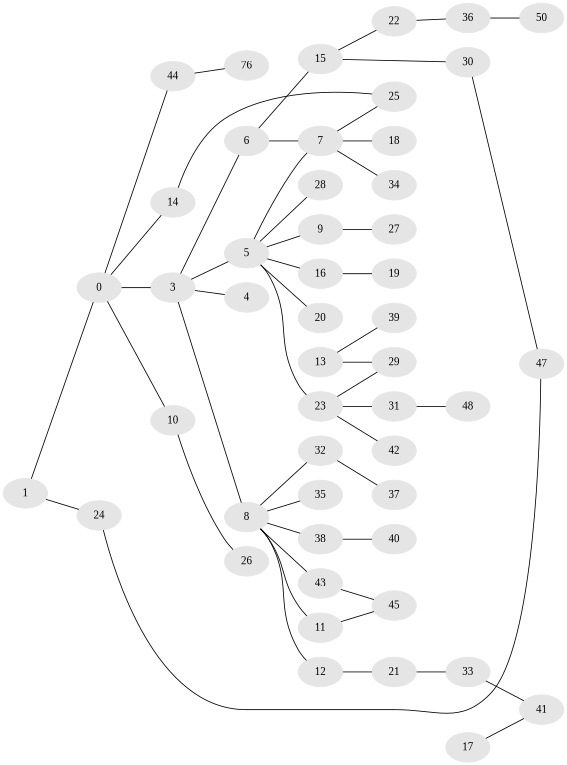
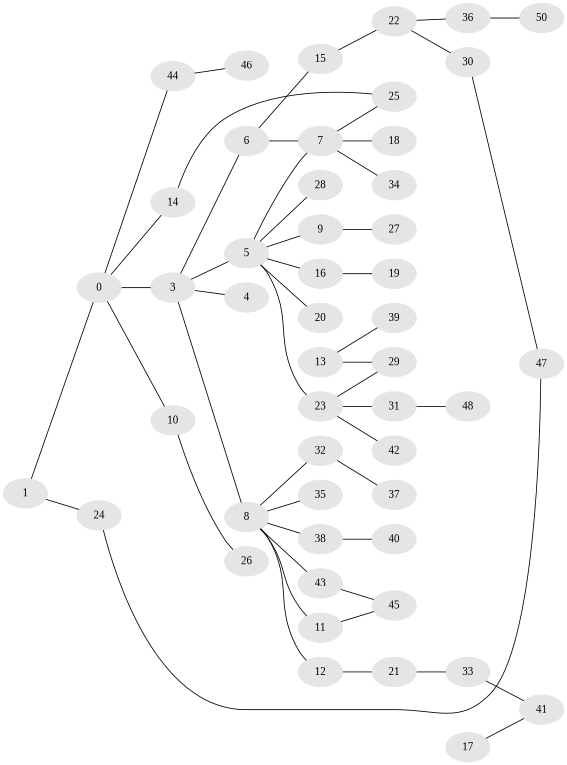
(394, 61) -> (431, 42)
(247, 66) -> (247, 66)
